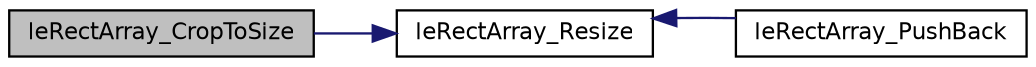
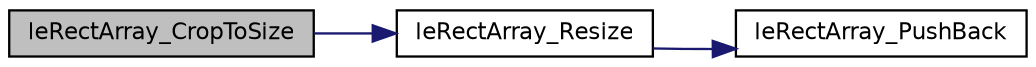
(706, 18) -> (683, 49)
